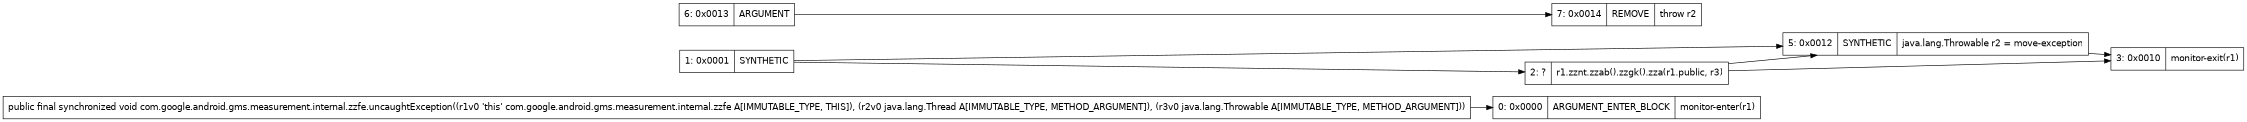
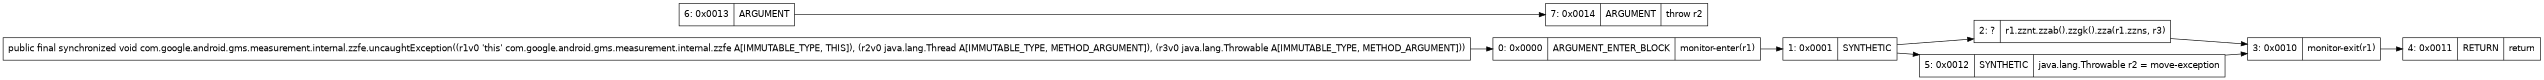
(1631, 14) -> (1631, 14)
none -> (1769, 49)
none -> (2472, 49)
(1770, 60) -> none
(1640, 73) -> (2085, 31)
